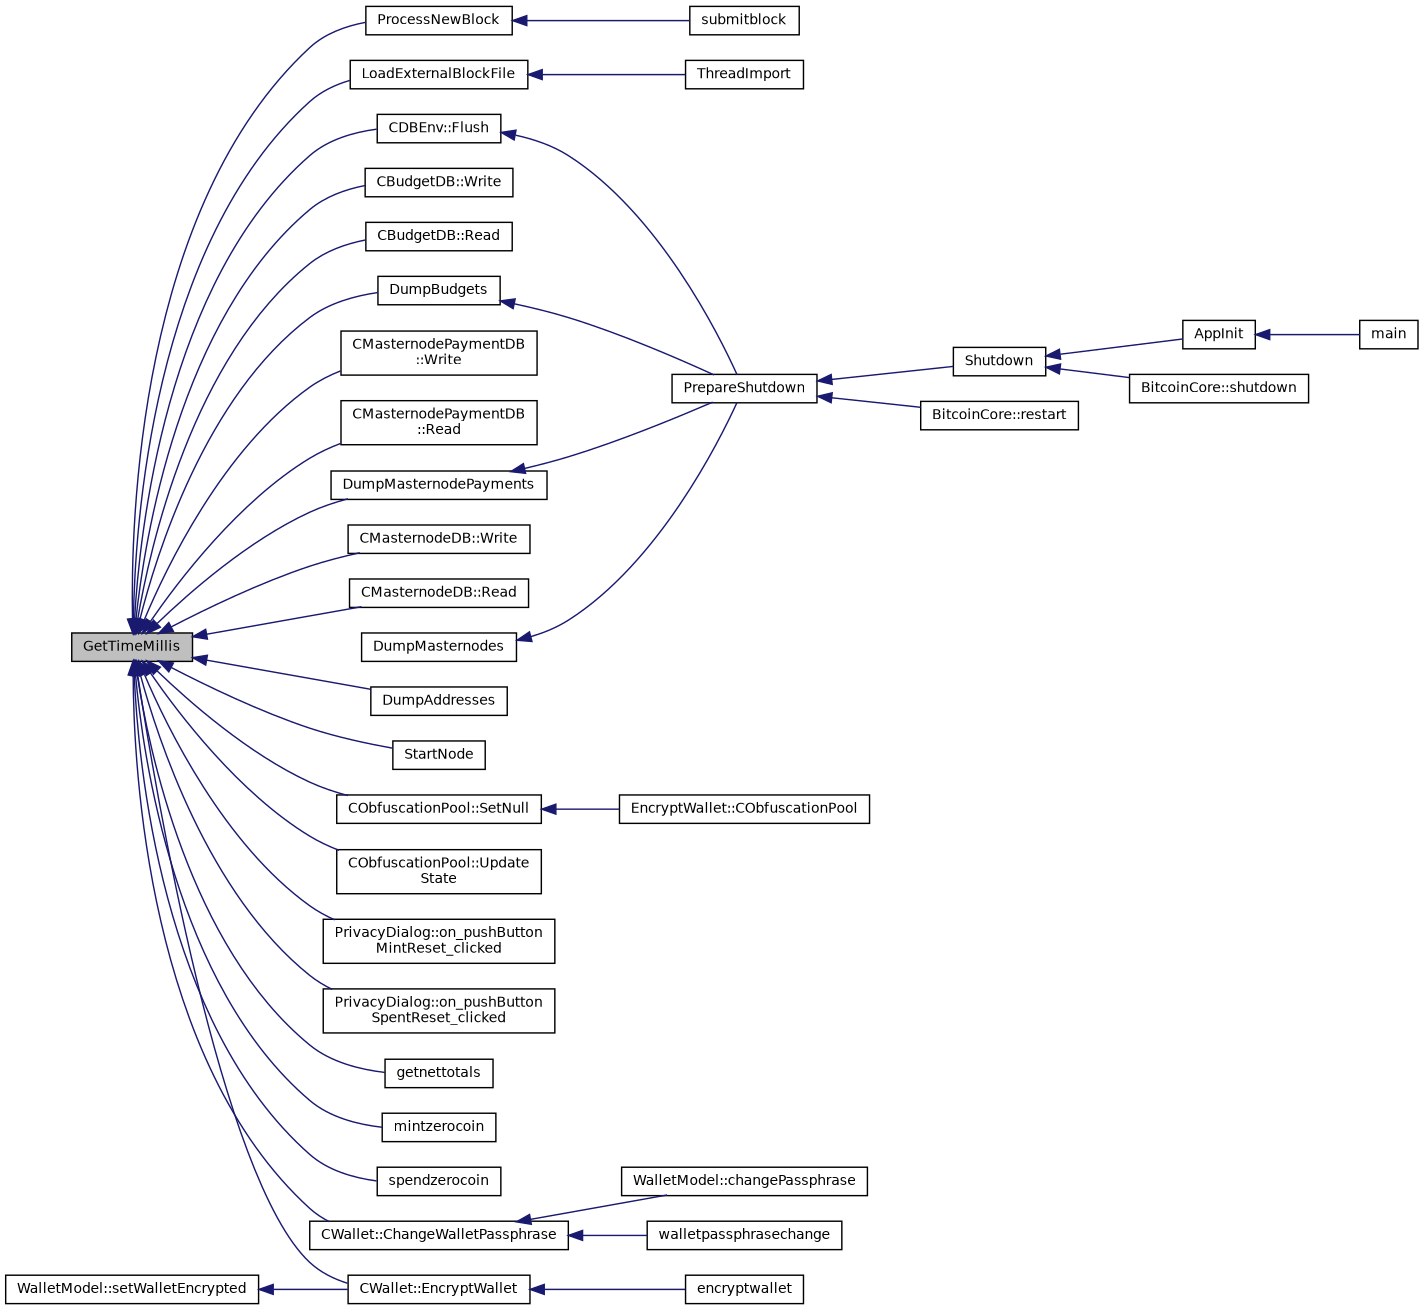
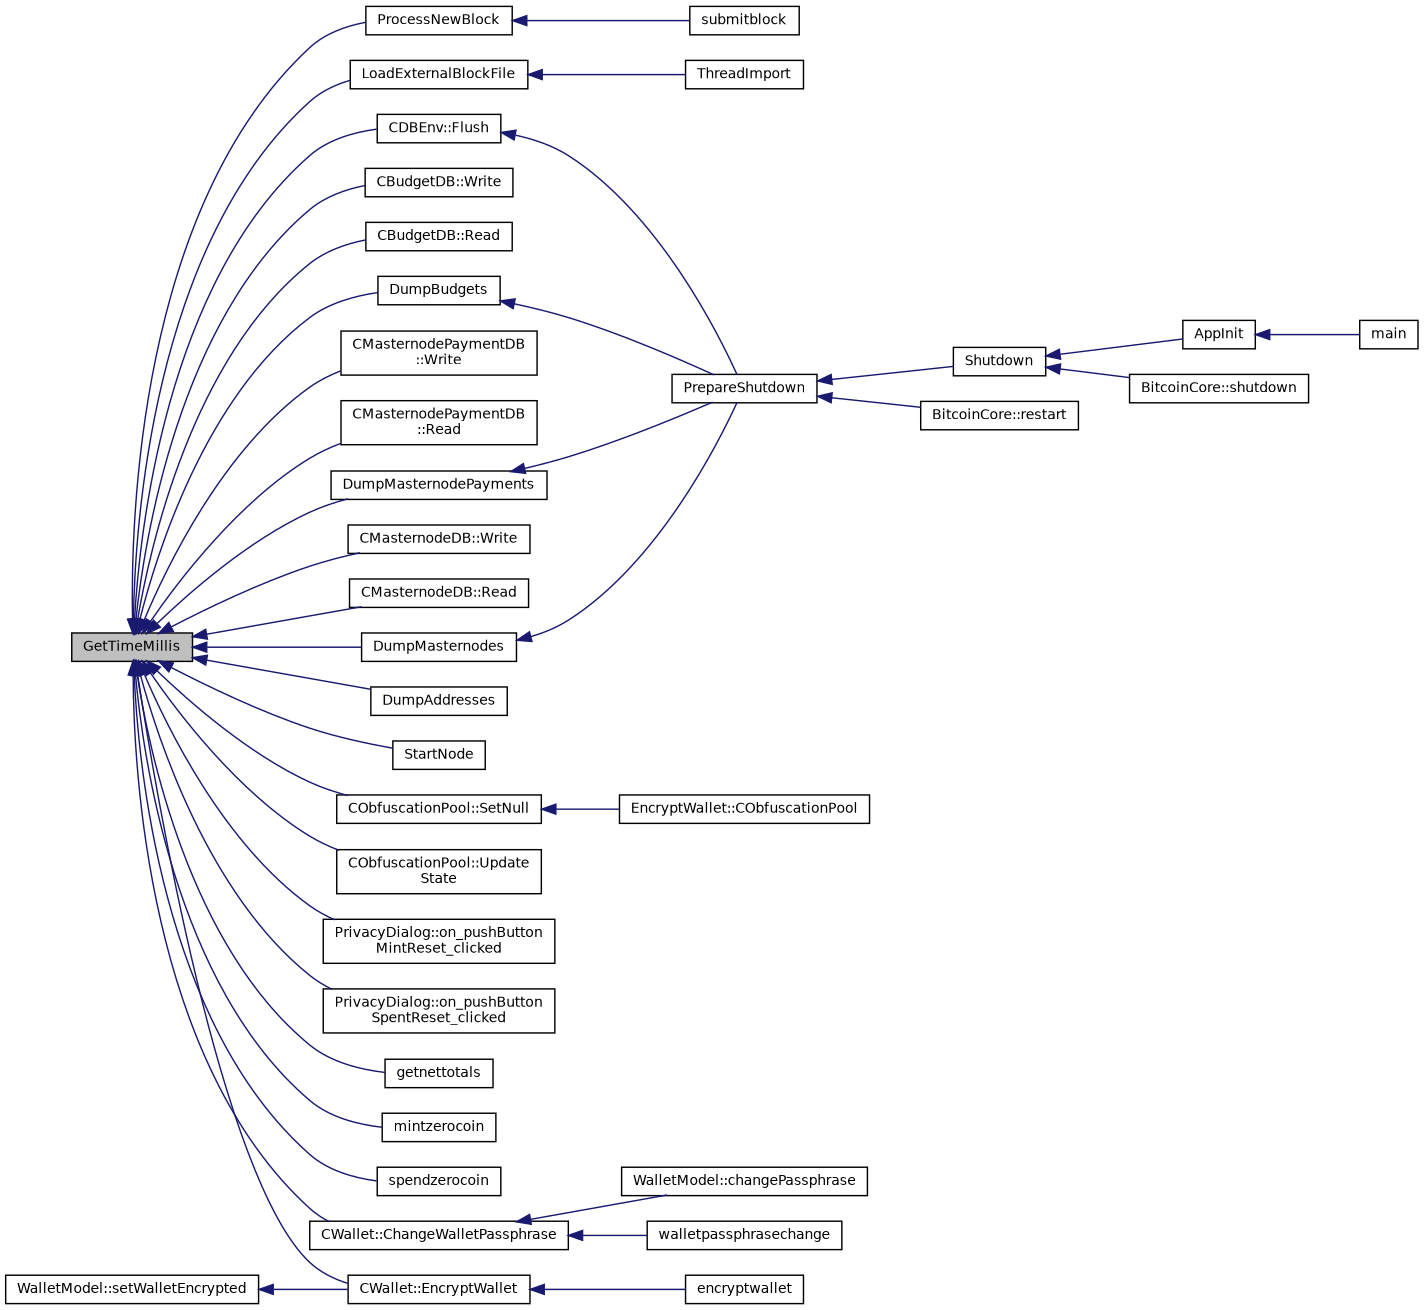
none -> (284, 647)
